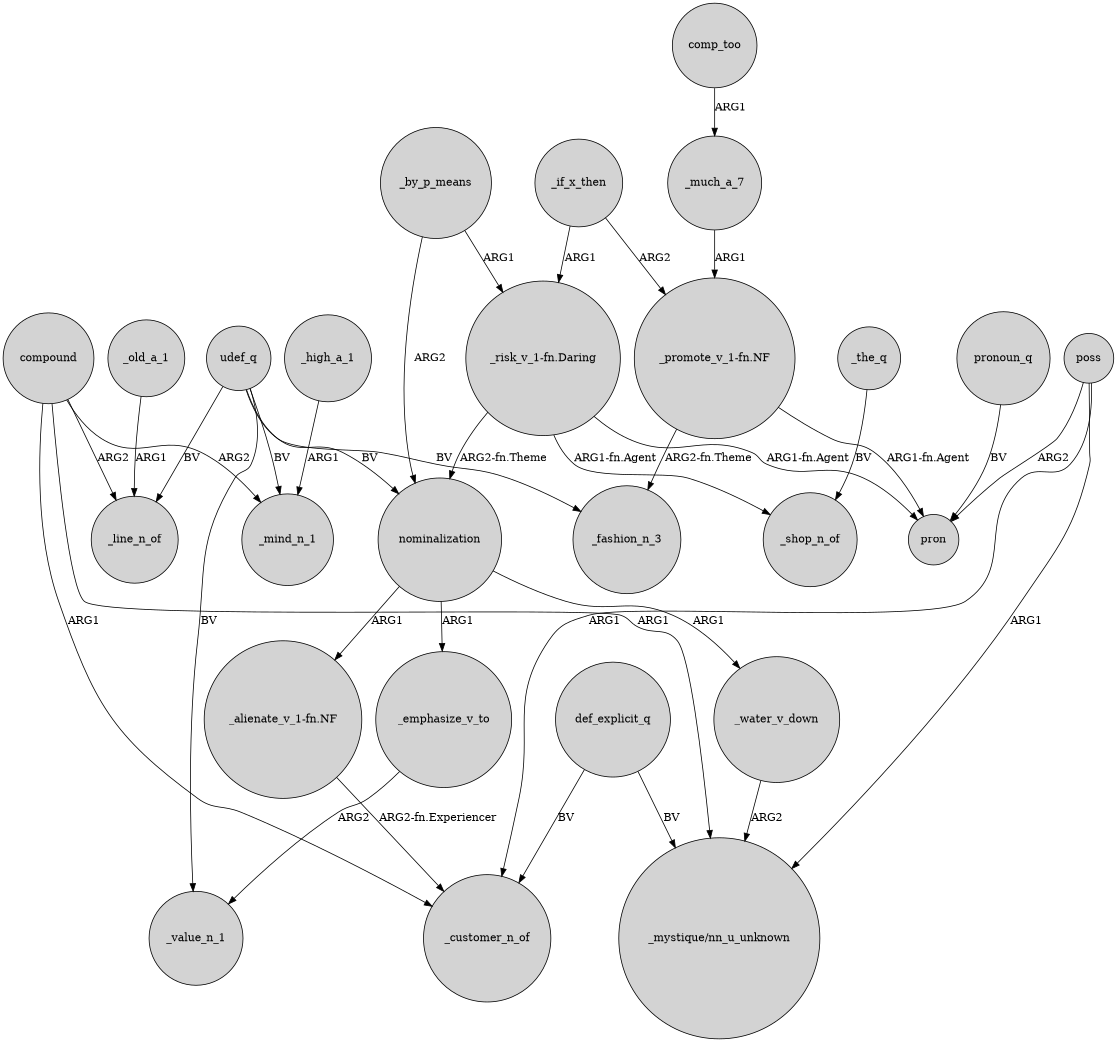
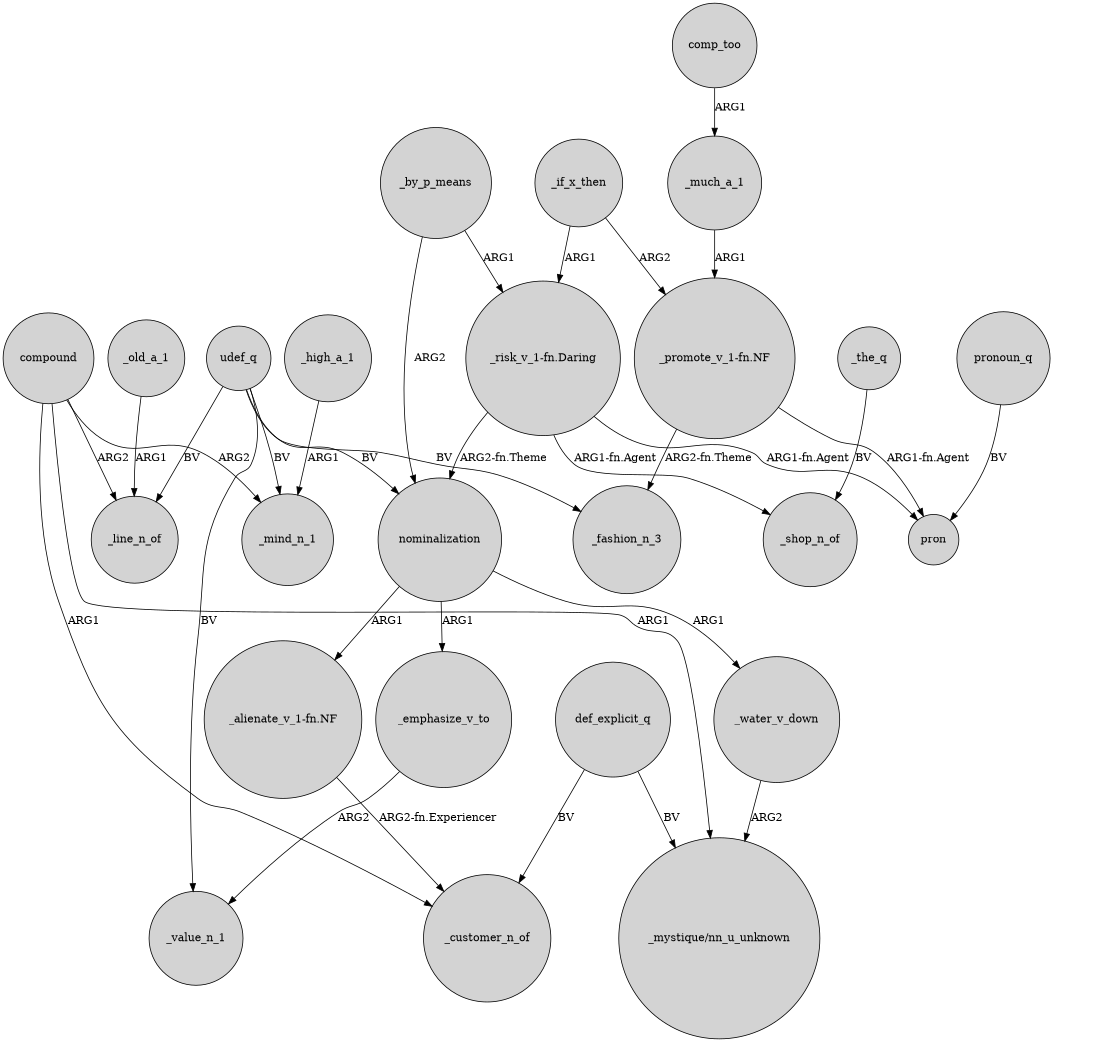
(715, 183) -> (715, 183)
(1089, 358) -> none
